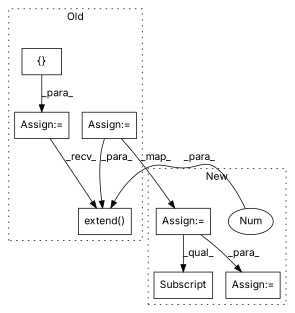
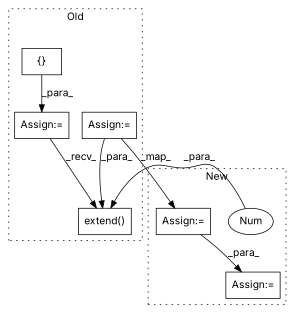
(183, 285) -> none
